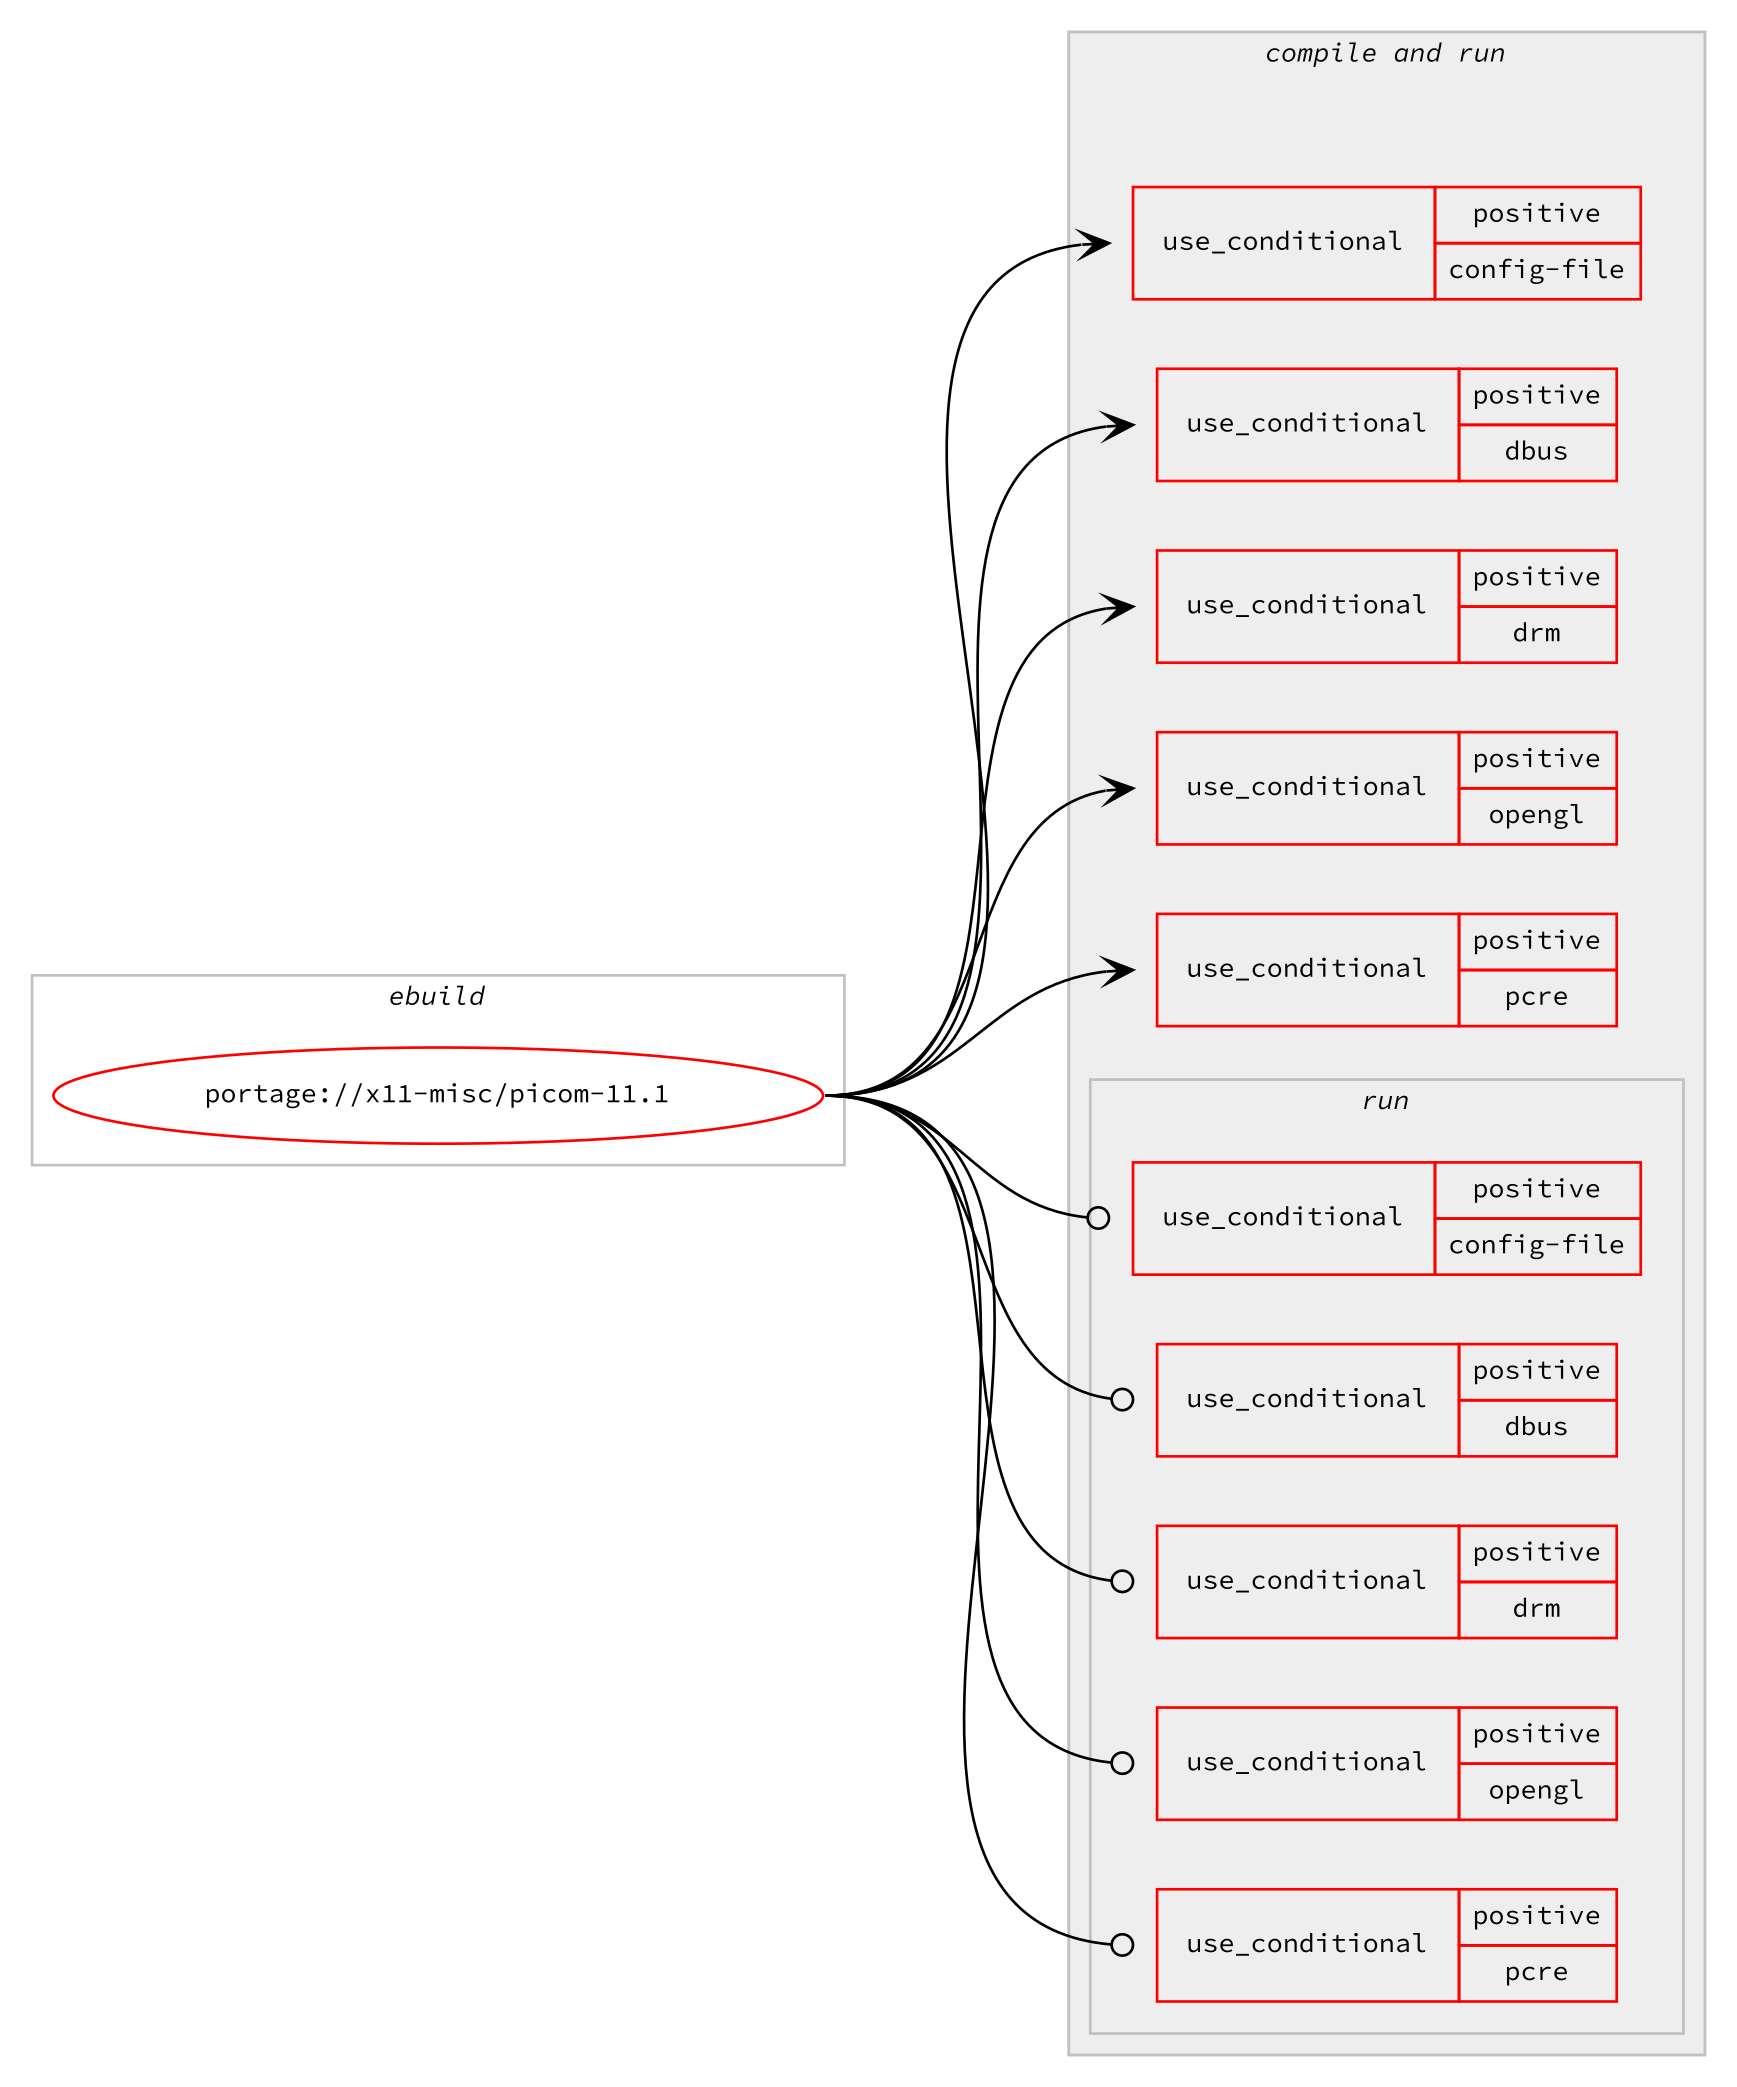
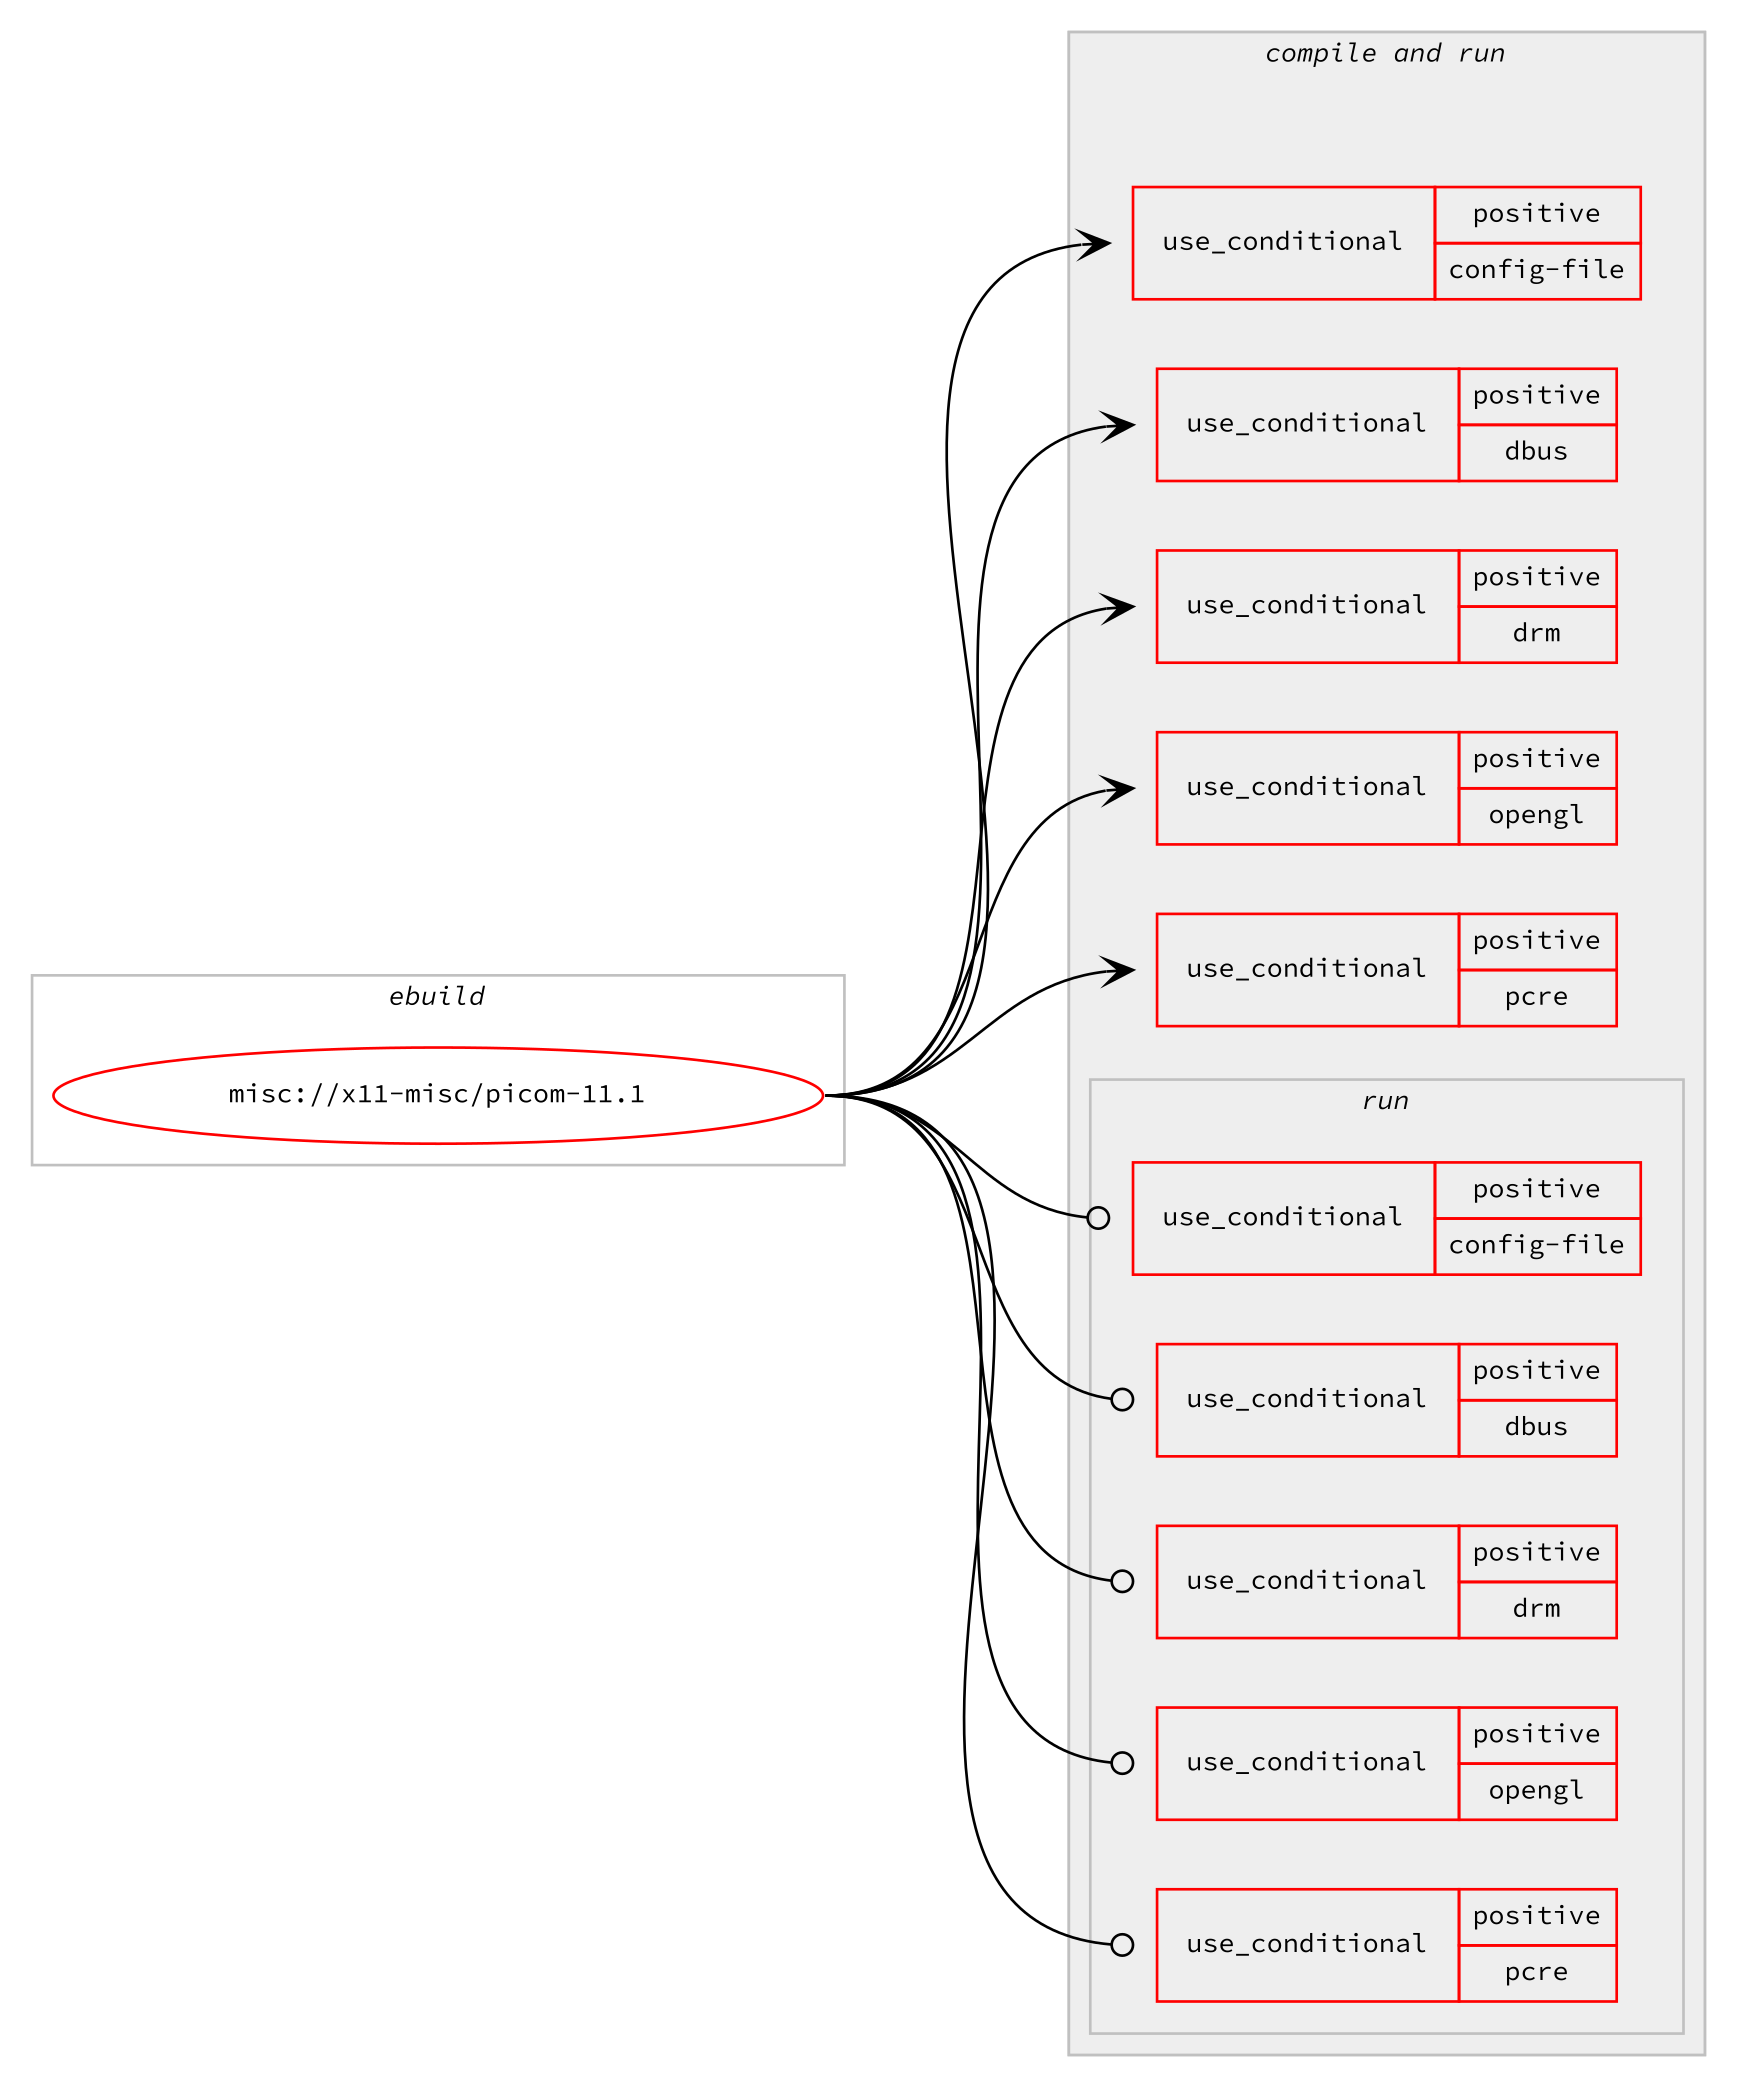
(438, 1096) -> (438, 1096)
